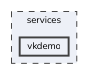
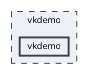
(44, 21) -> (44, 21)
